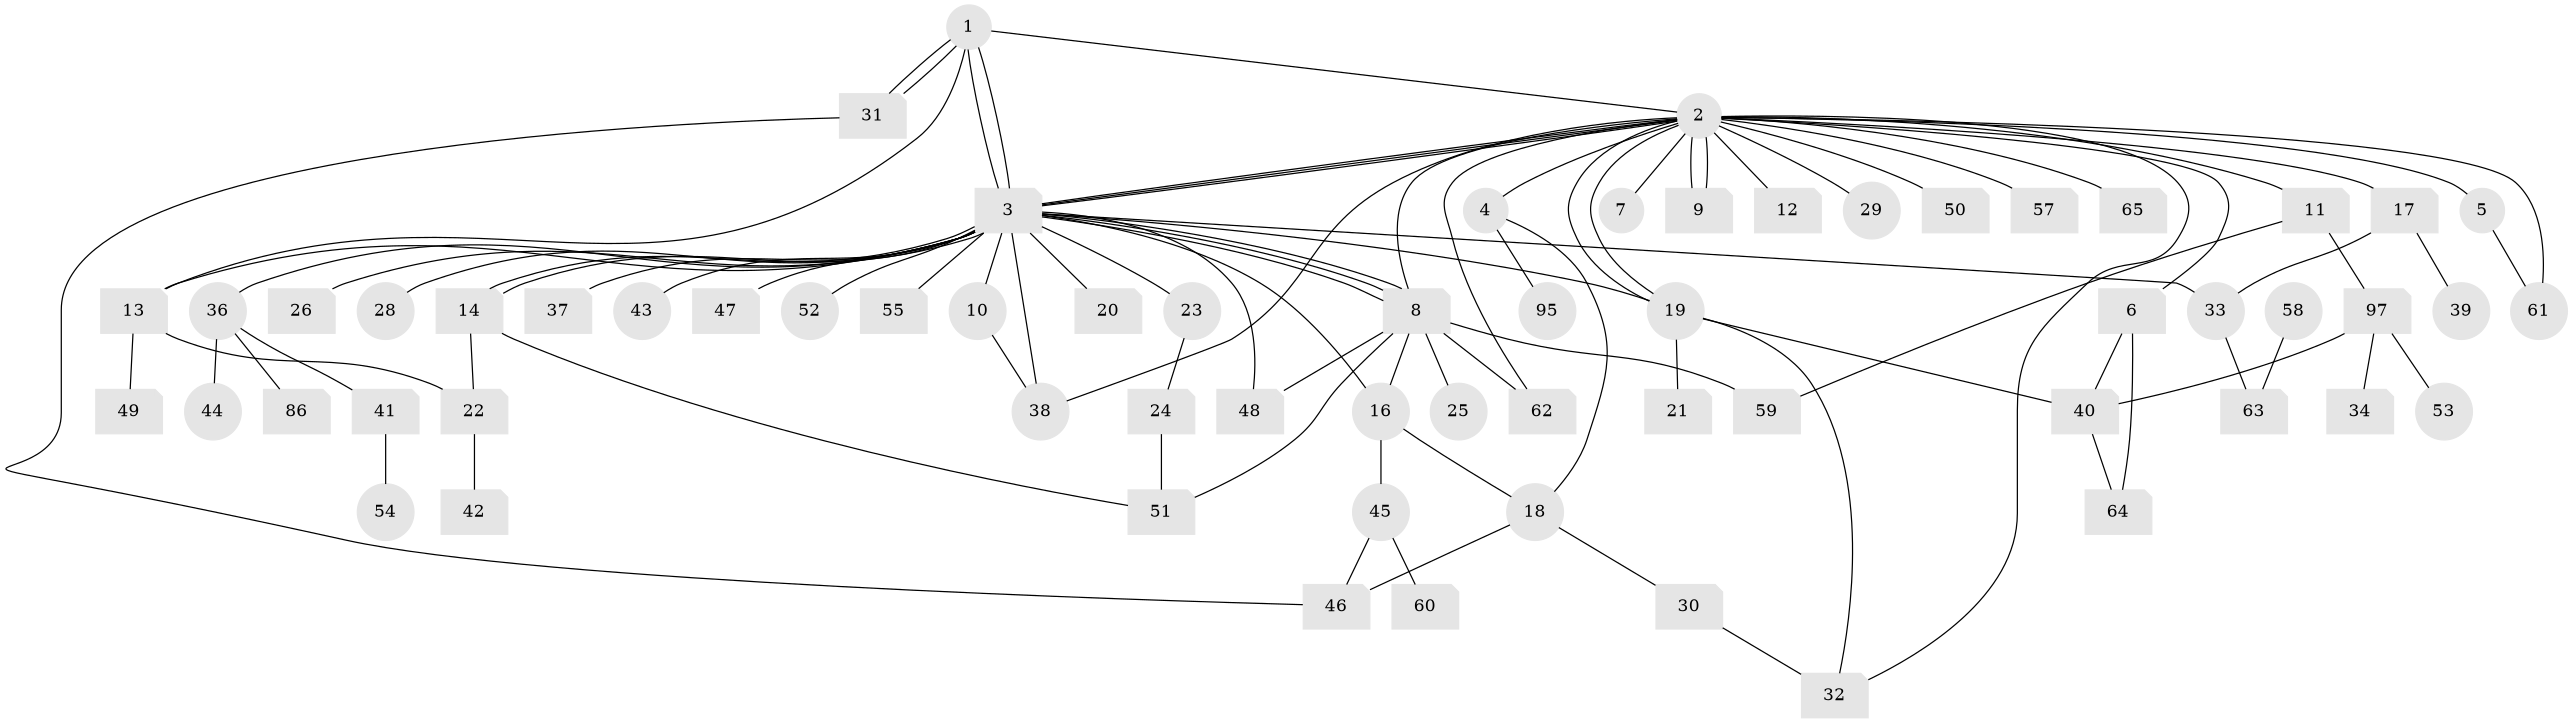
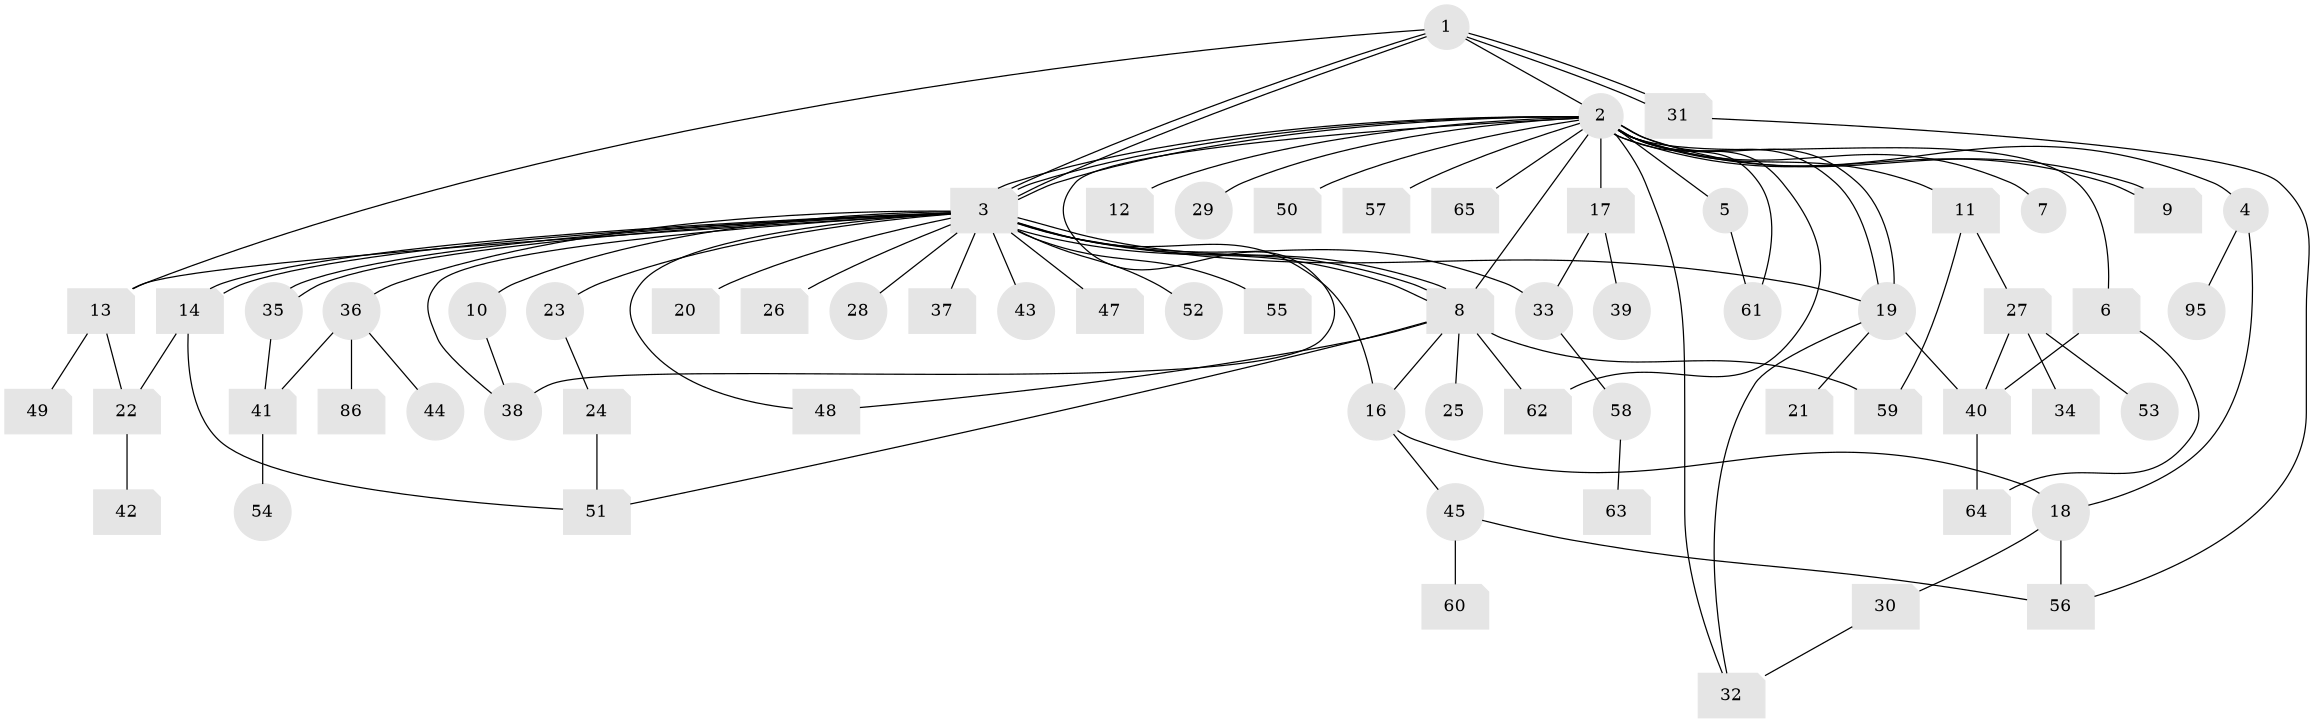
none -> (274, 311)
(2377, 311) -> (2018, 311)
(2236, 363) -> (1587, 367)
(1337, 607) -> (2061, 607)
